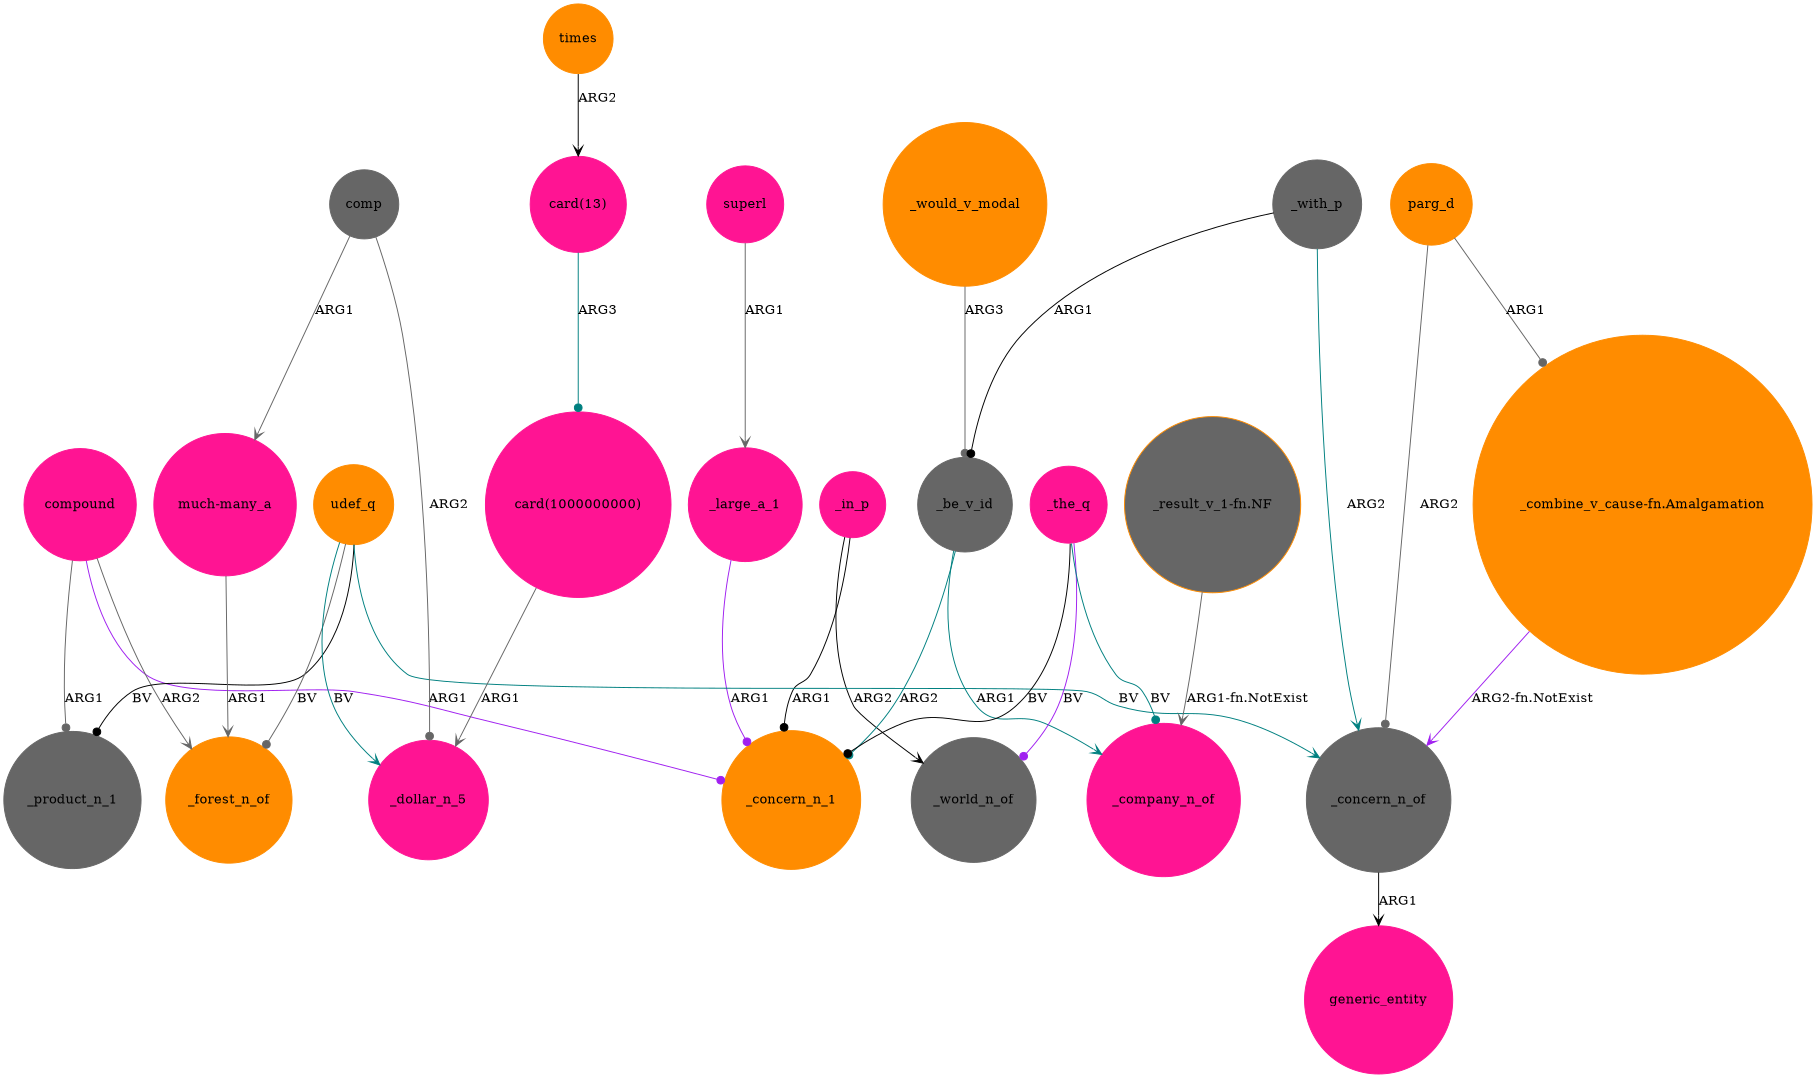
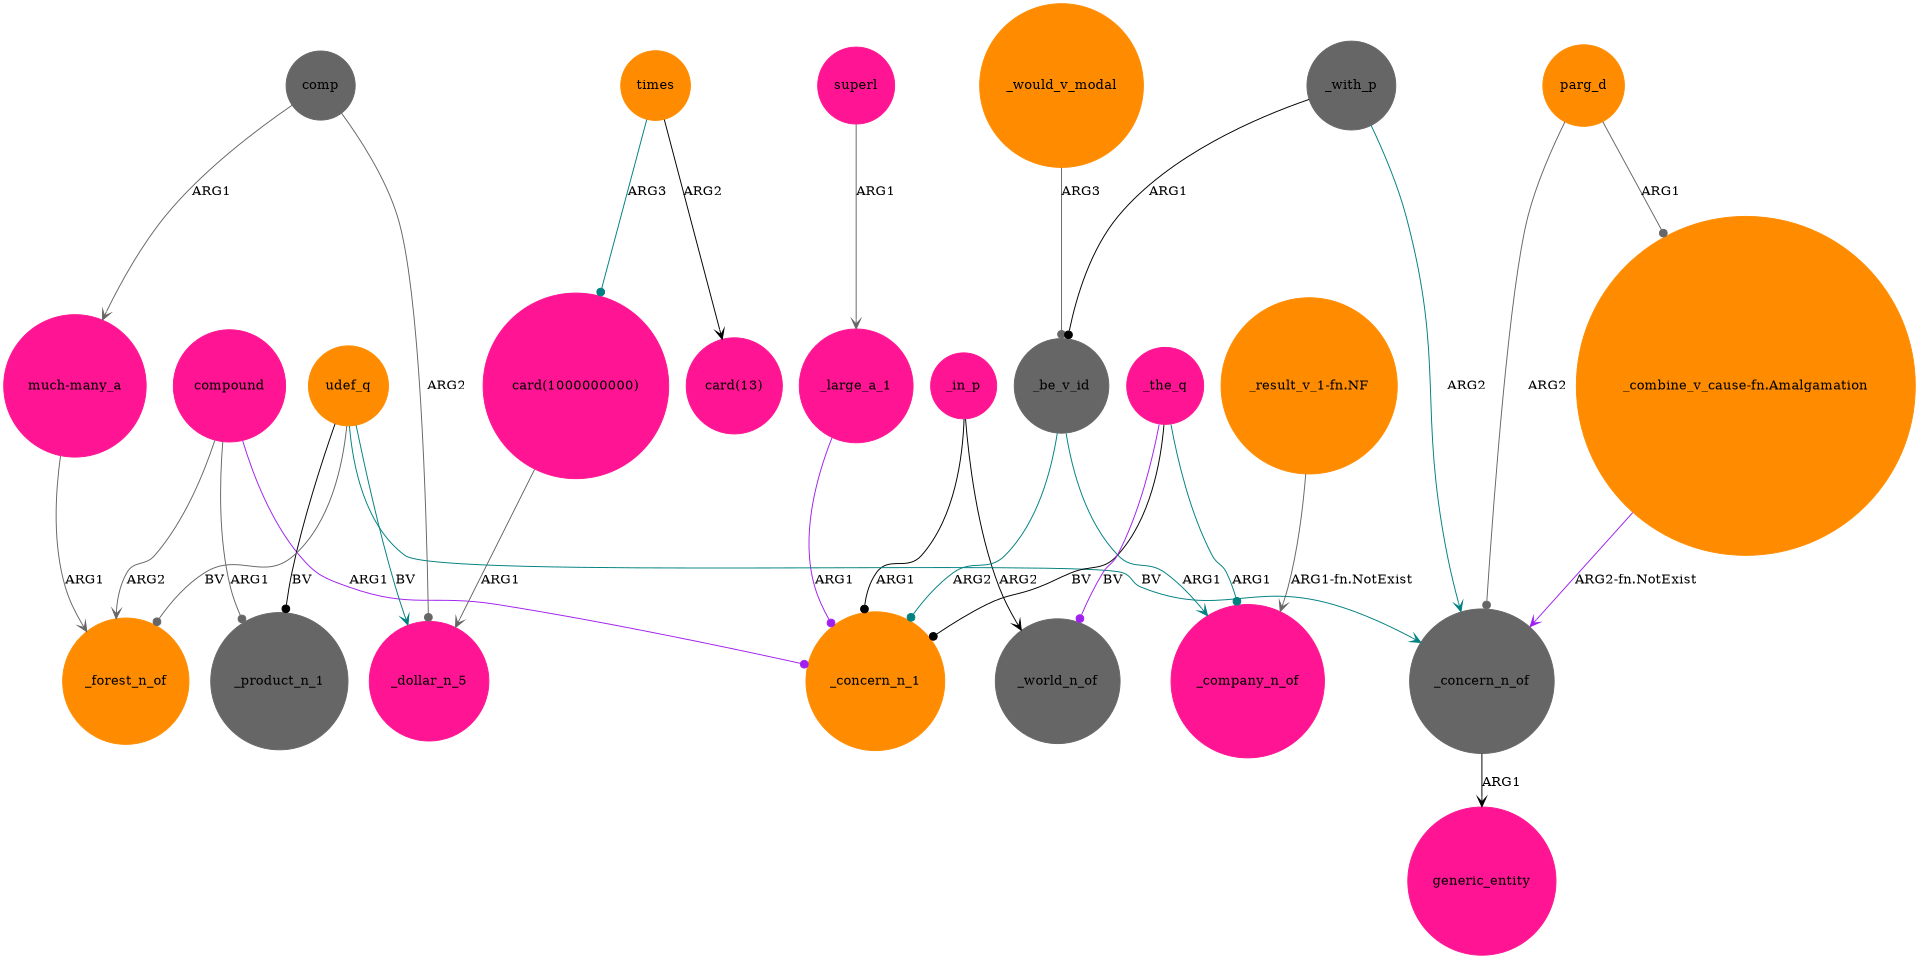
(578, 328) -> (624, 204)
(1213, 505) -> (1309, 386)
(1160, 699) -> (1252, 580)
